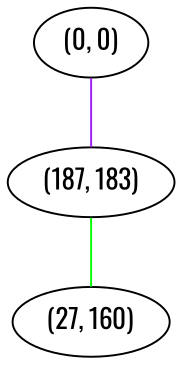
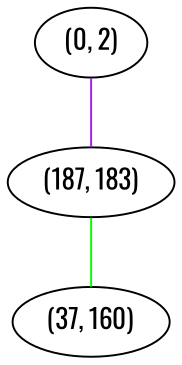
(91, 43) -> (91, 43)
(91, 322) -> (91, 322)
